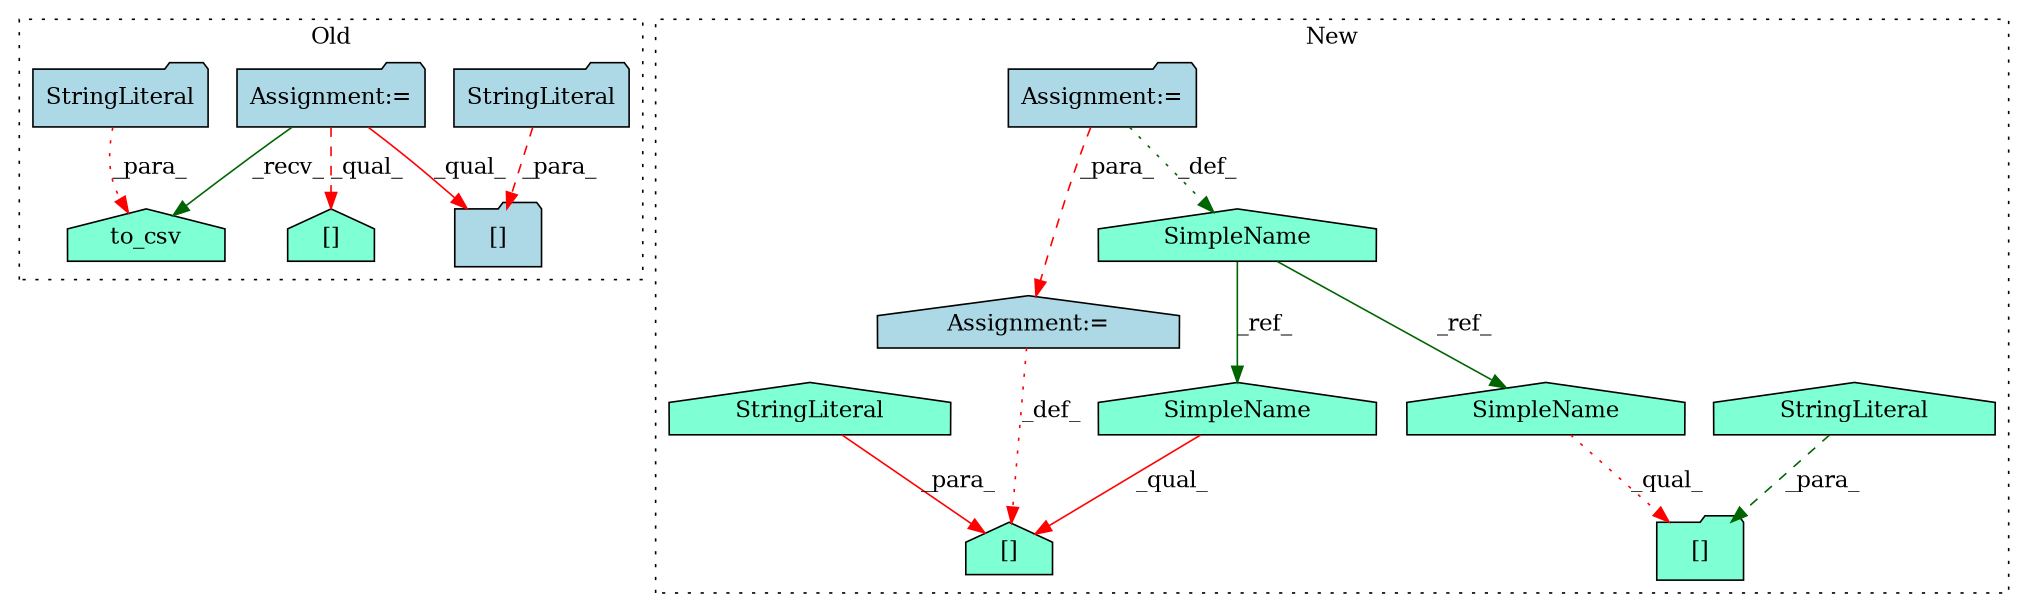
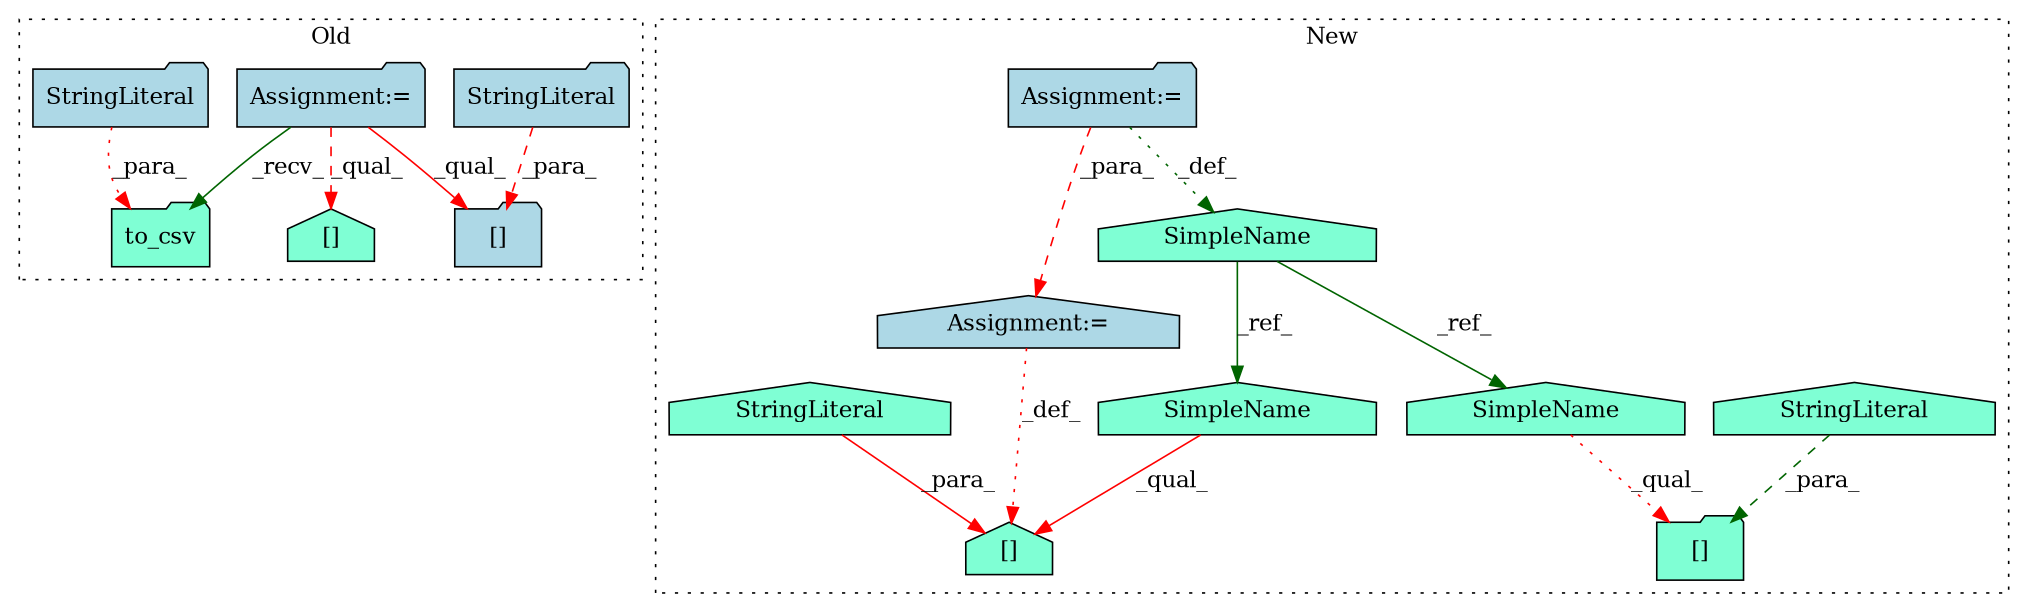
(146, 238) -> (161, 238)
